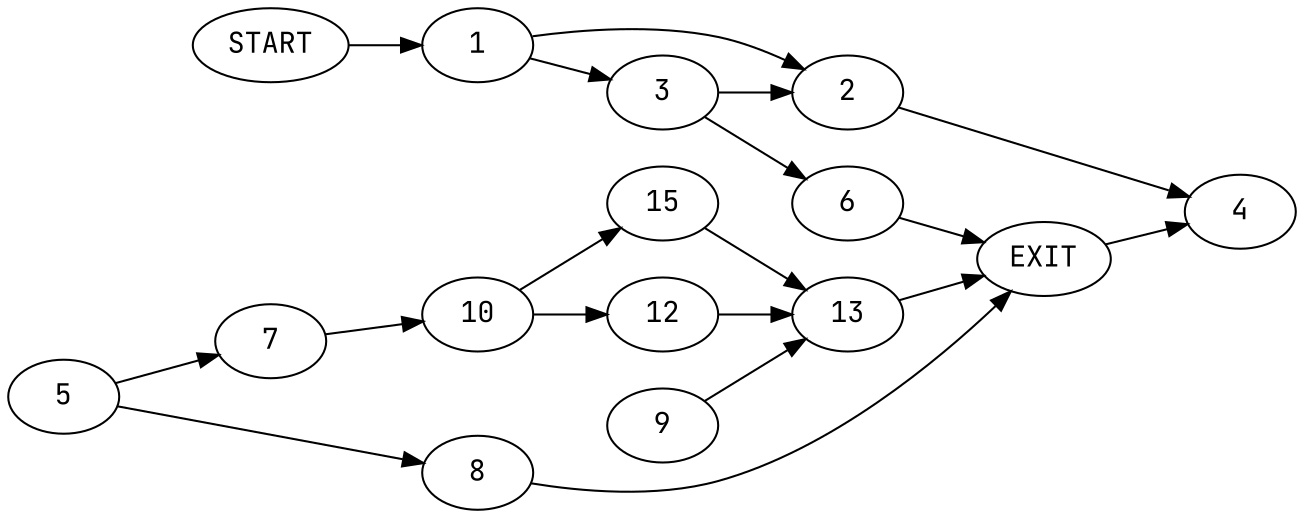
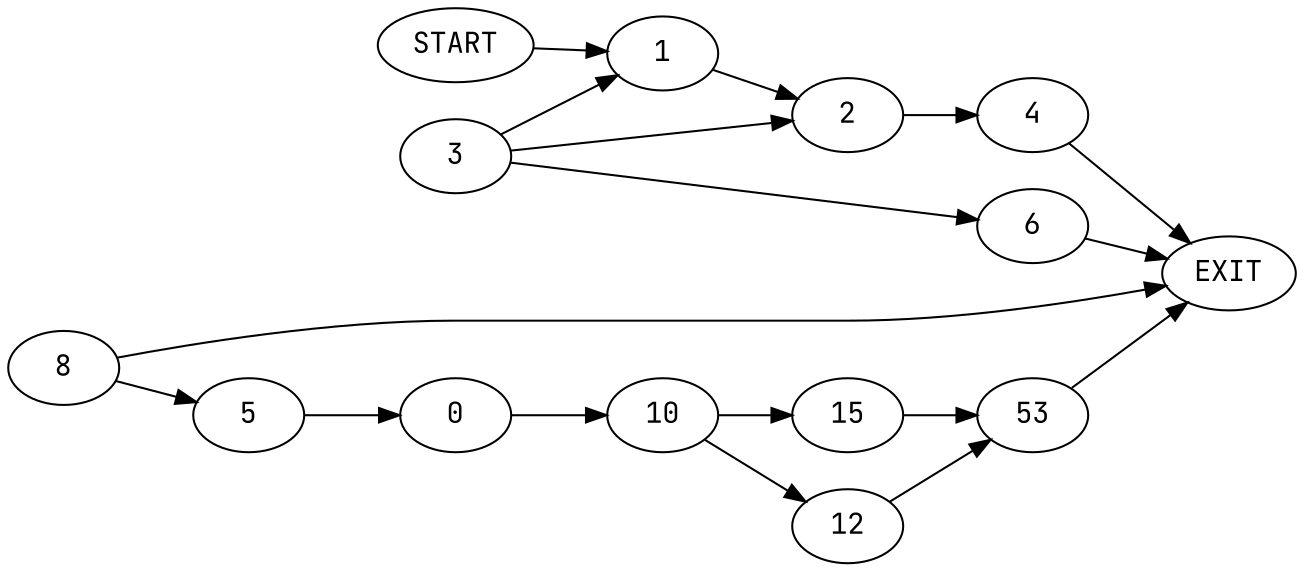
(560, 66) -> (550, 110)
(1137, 237) -> (1121, 186)
(848, 314) -> (1033, 415)
(271, 341) -> (456, 415)
(663, 425) -> none
(260, 433) -> (146, 389)
